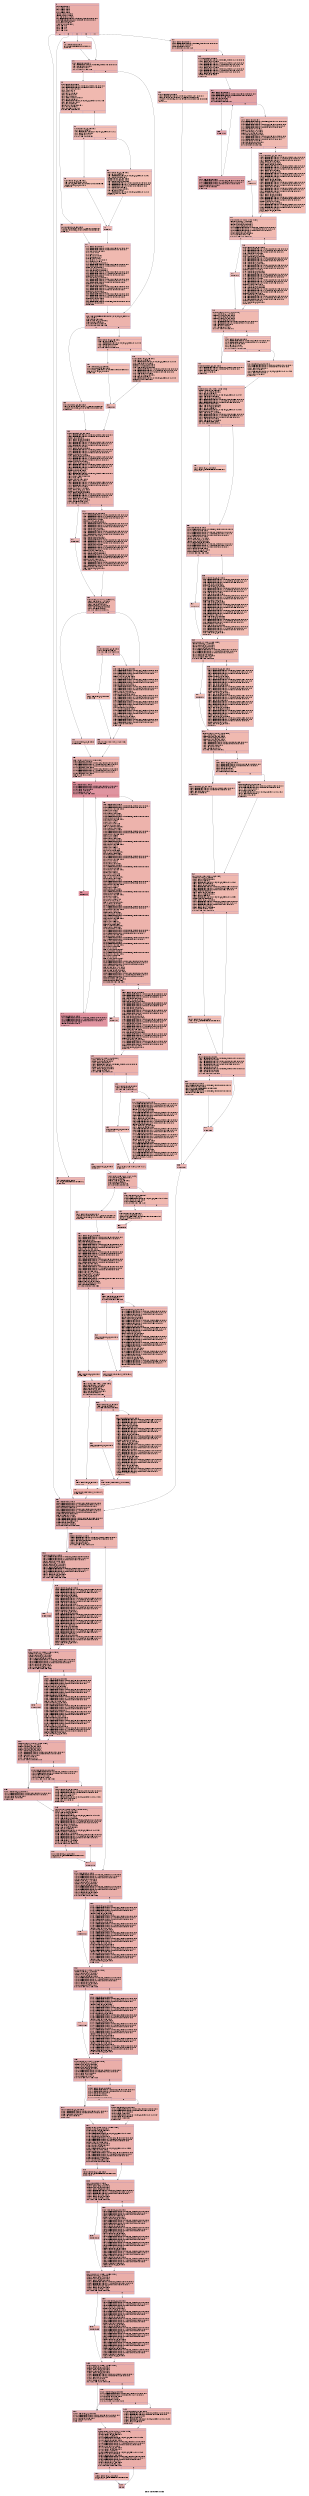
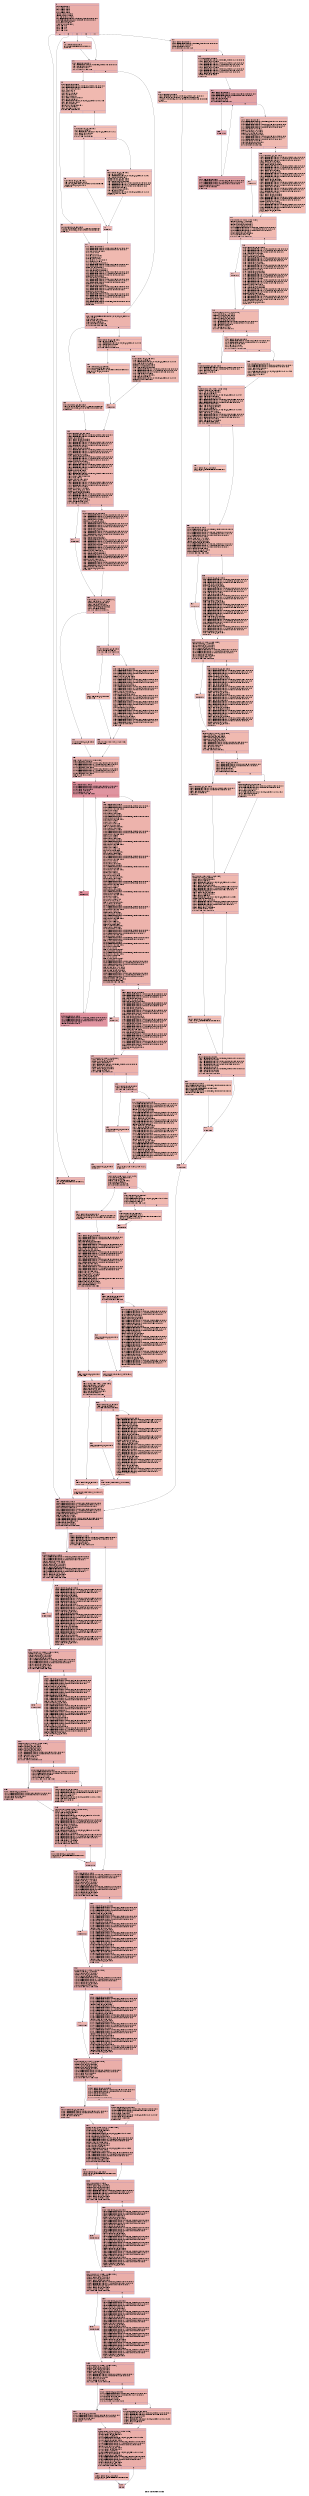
(137, 633) -> (108, 629)
